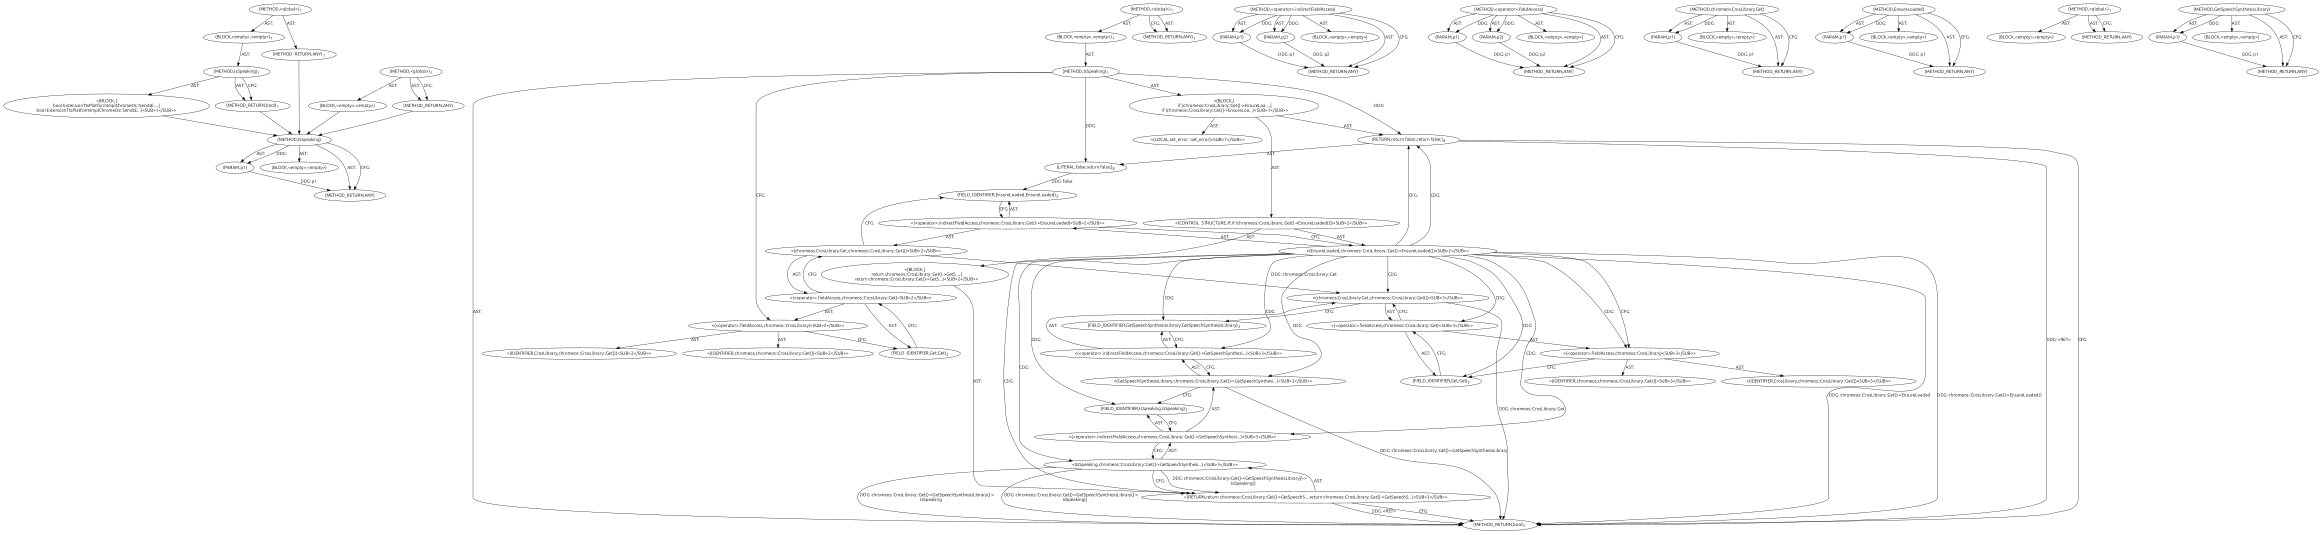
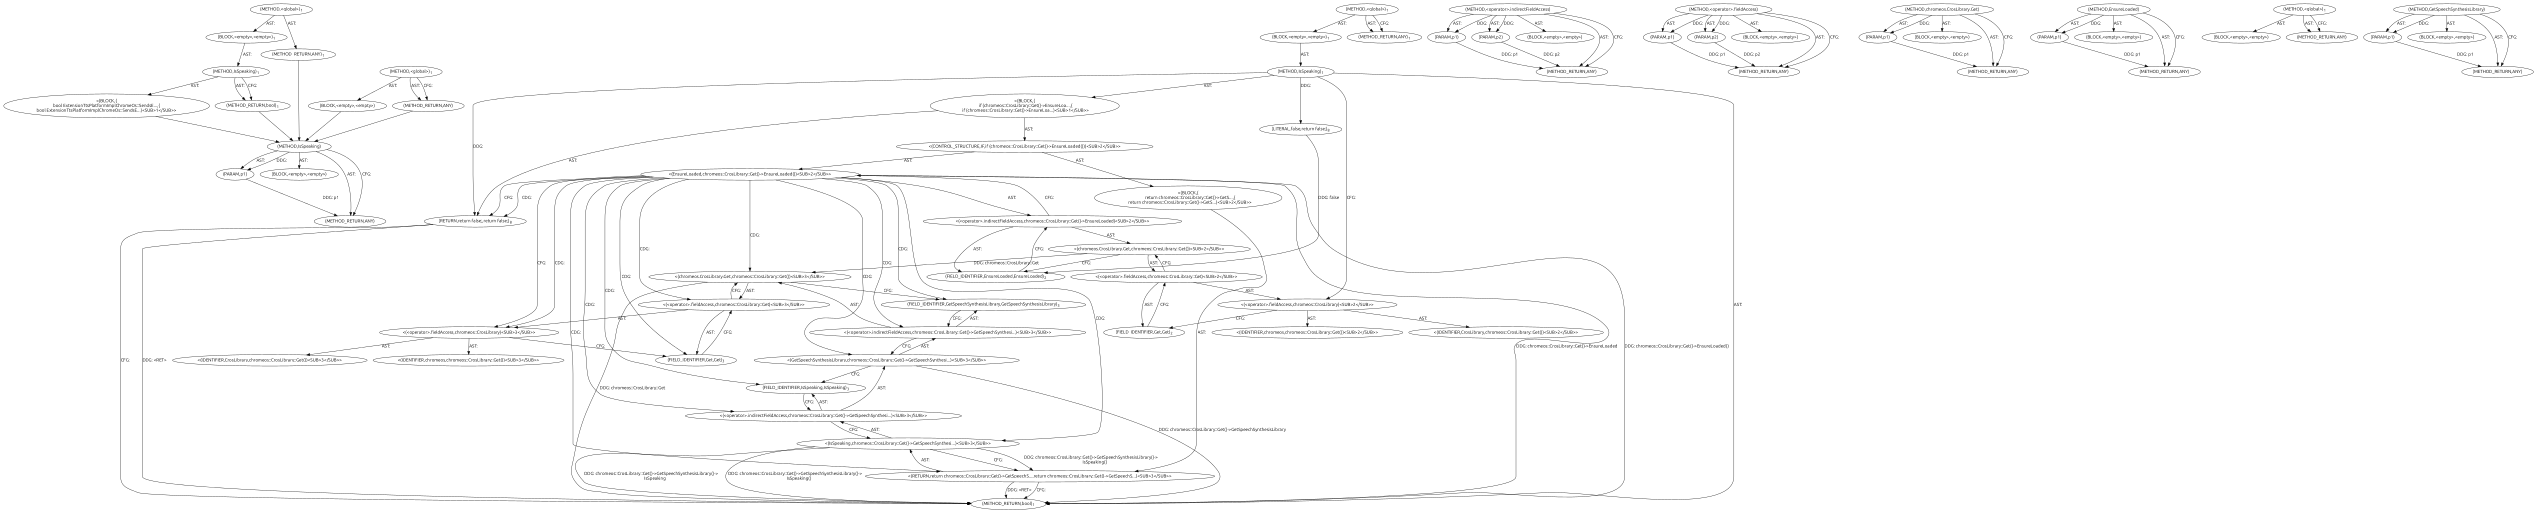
(1198, 140) -> none
(1246, 154) -> none
